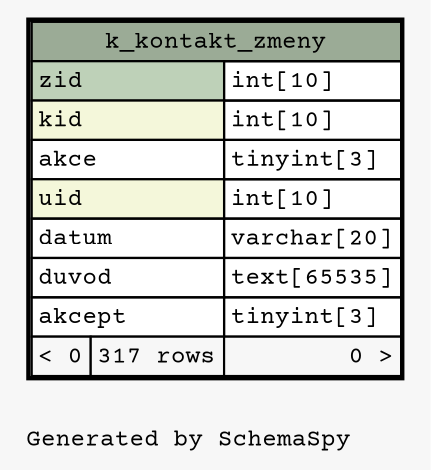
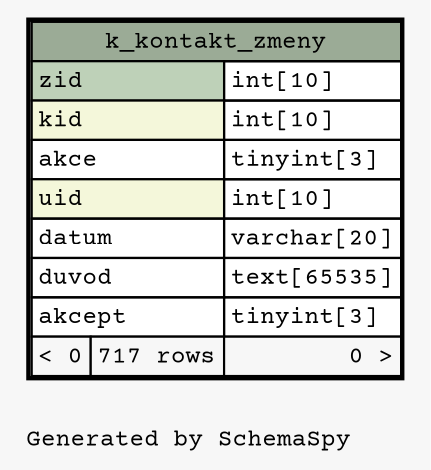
(157, 355) -> (157, 355)
